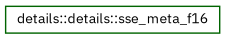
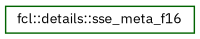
(113, 20) -> (100, 20)
